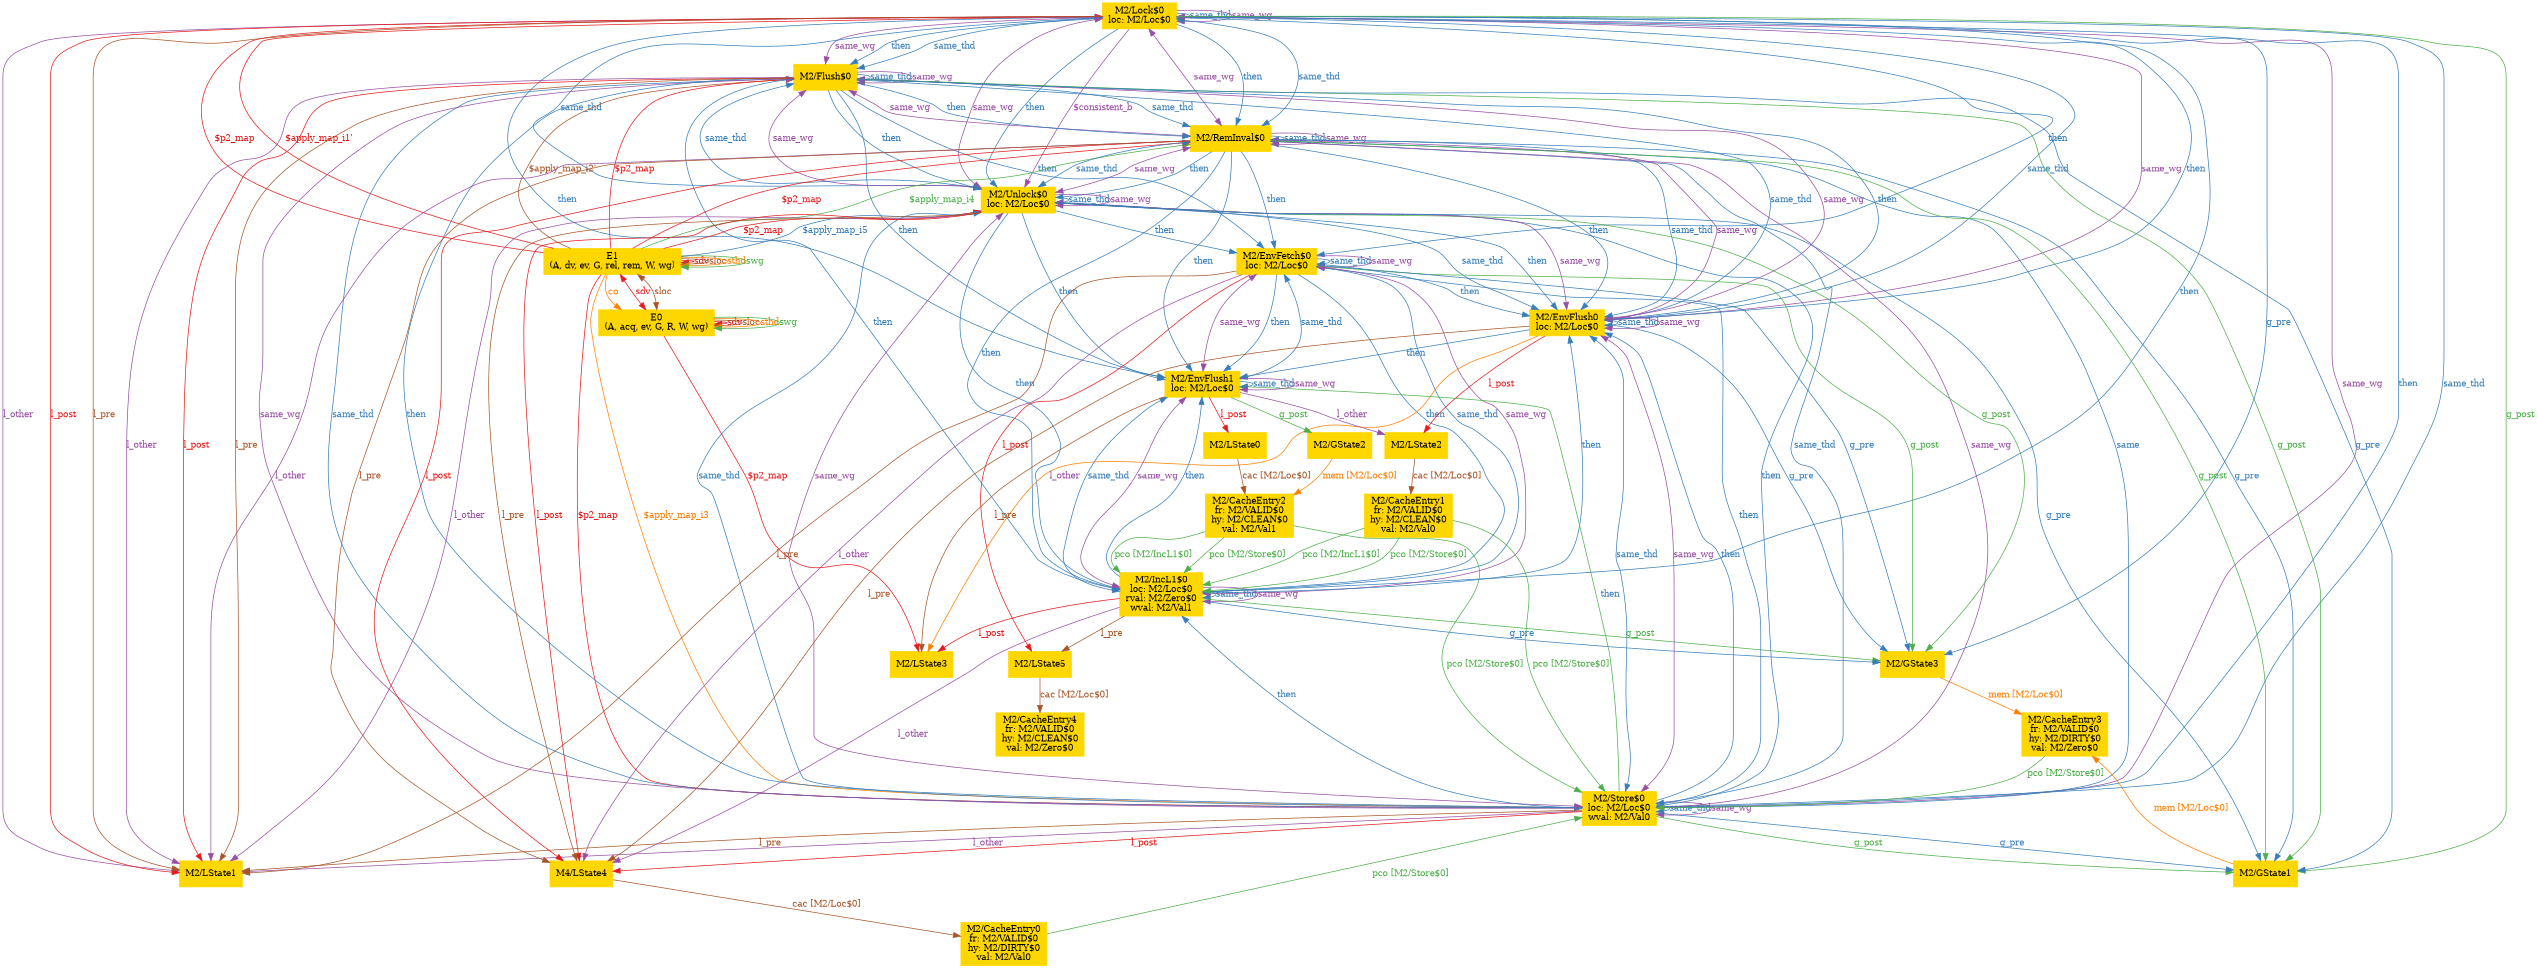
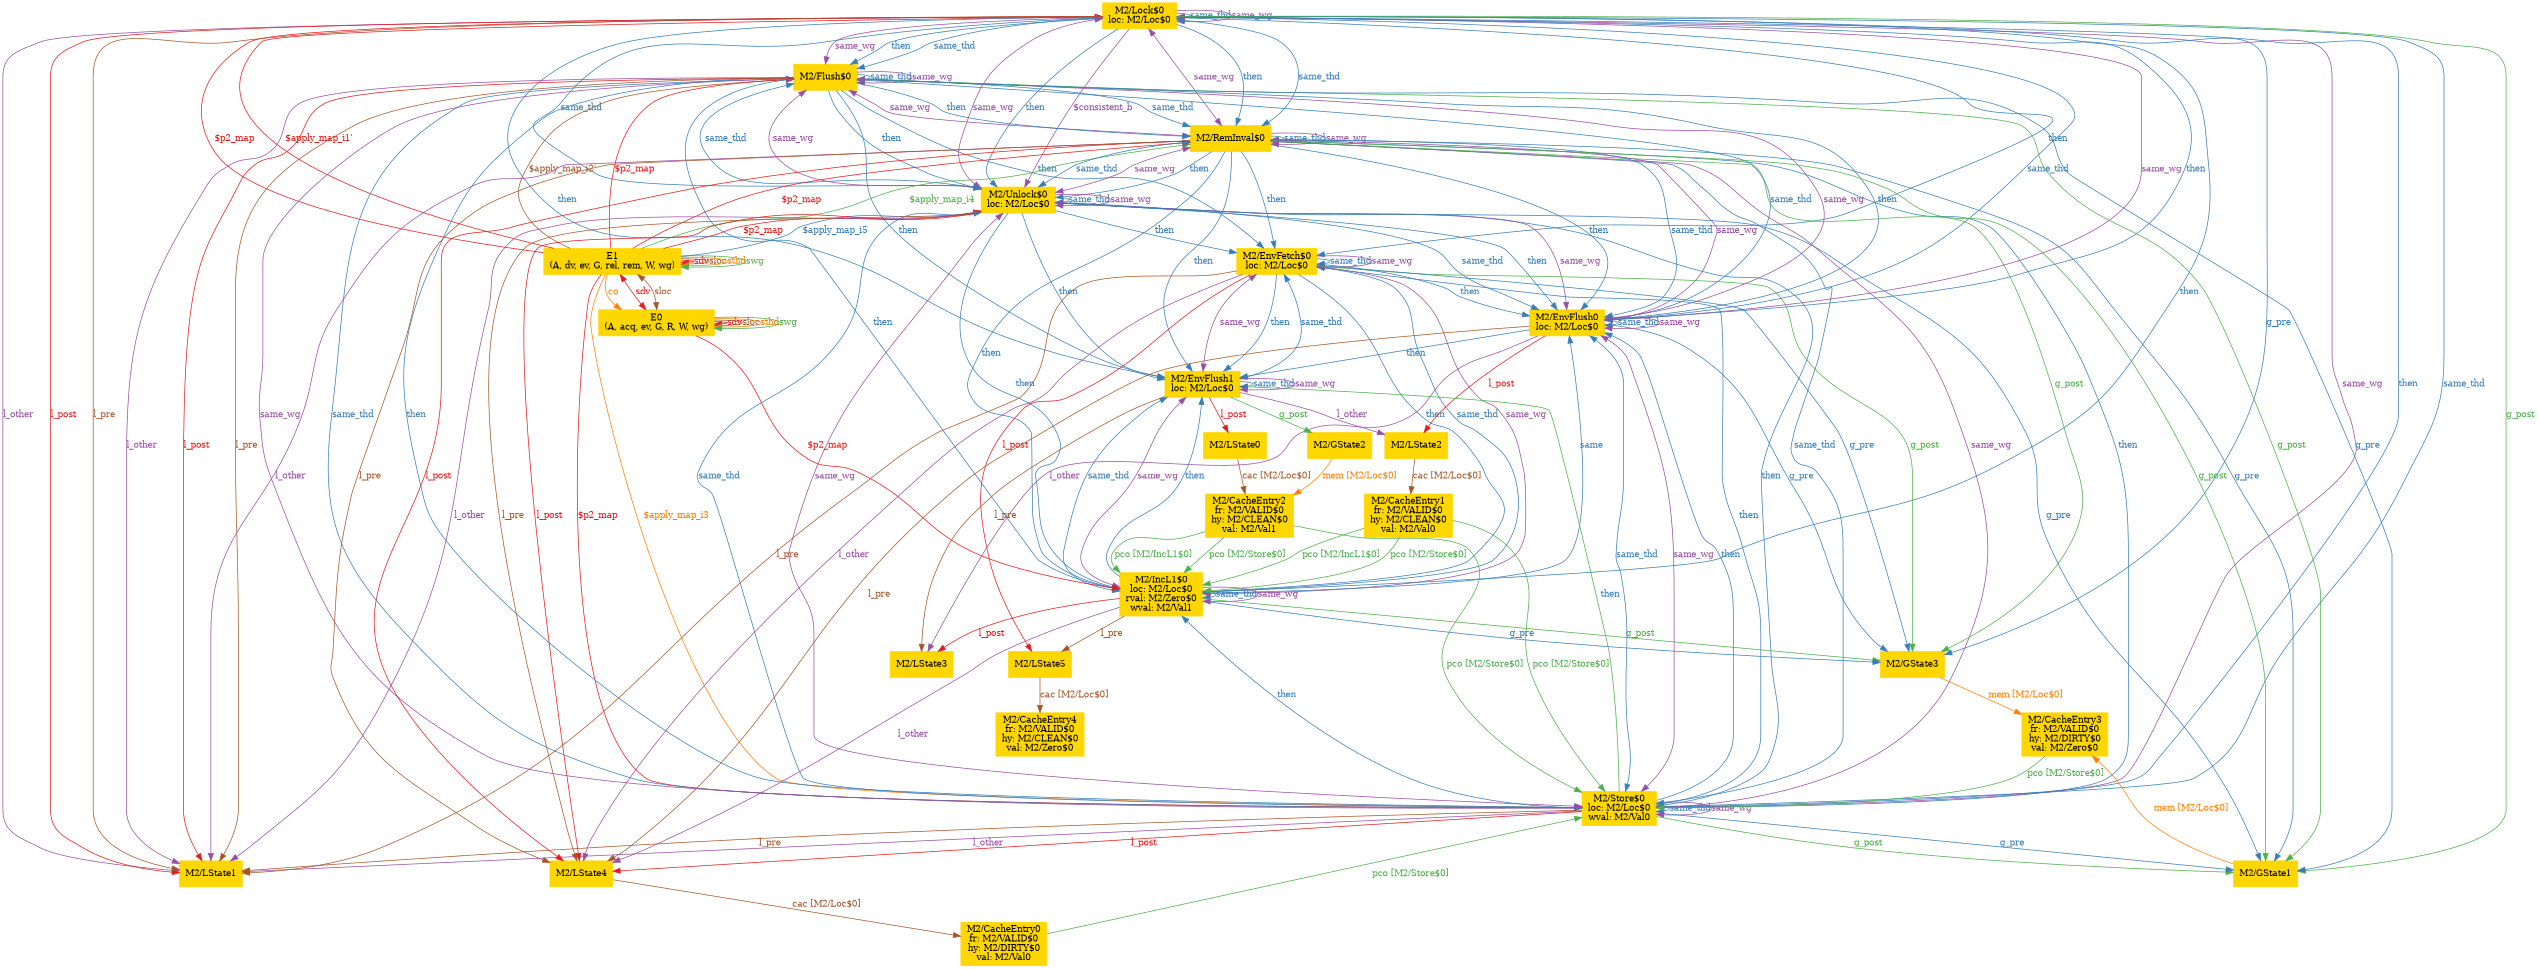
(1683, 240) -> (1861, 220)
(1591, 446) -> (1591, 446)
(2128, 446) -> (2128, 446)
(1208, 465) -> (1208, 465)
(764, 525) -> (885, 488)
(581, 874) -> (581, 874)
